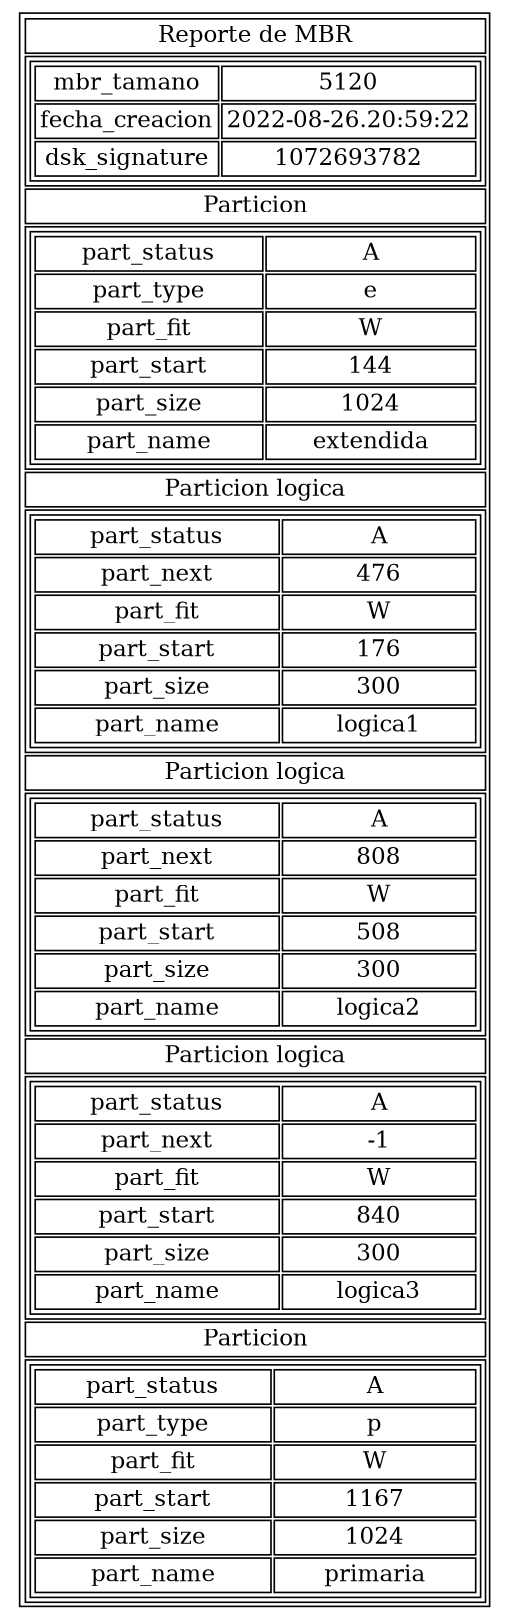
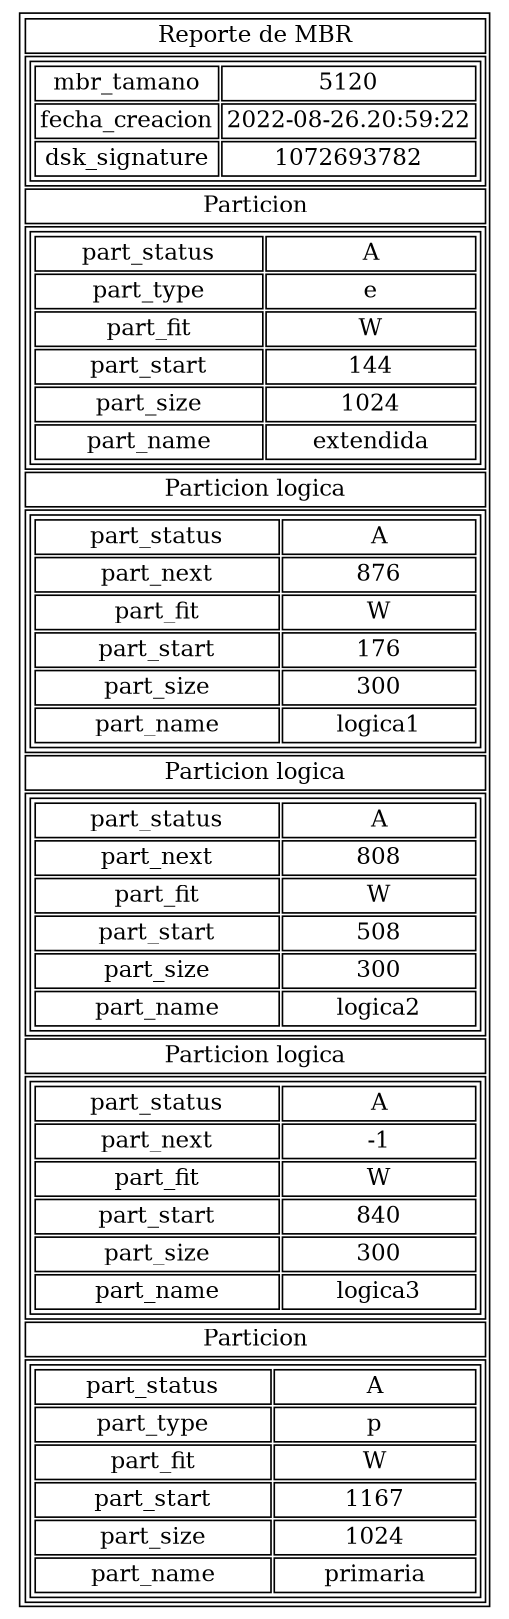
(379, 574) -> (379, 574)
